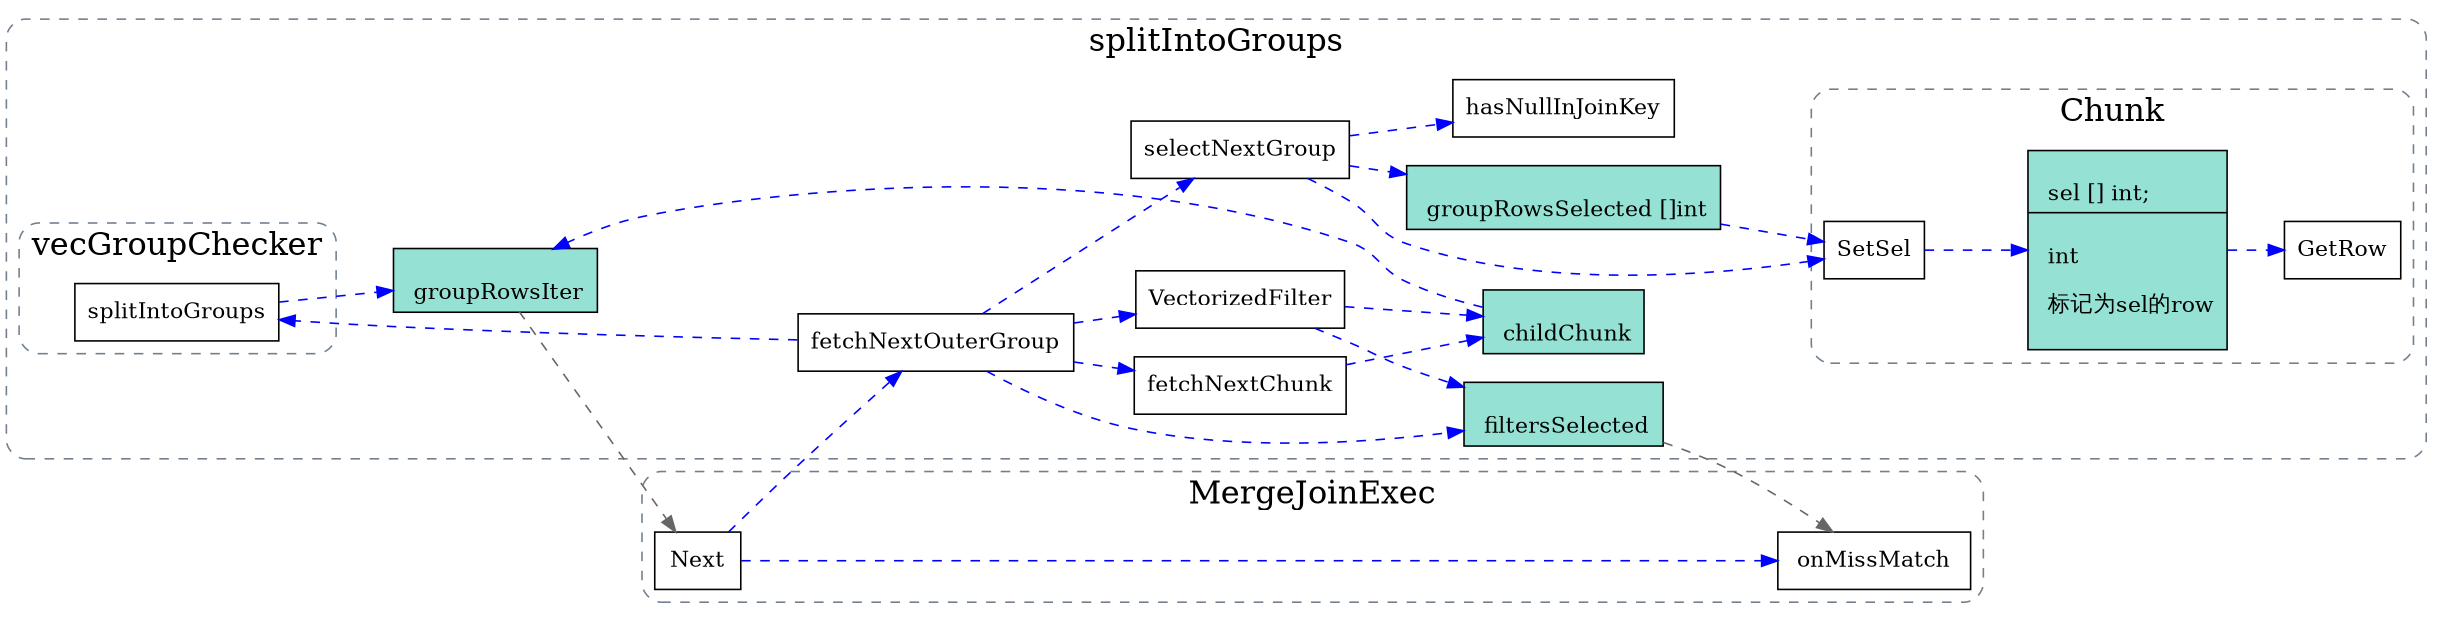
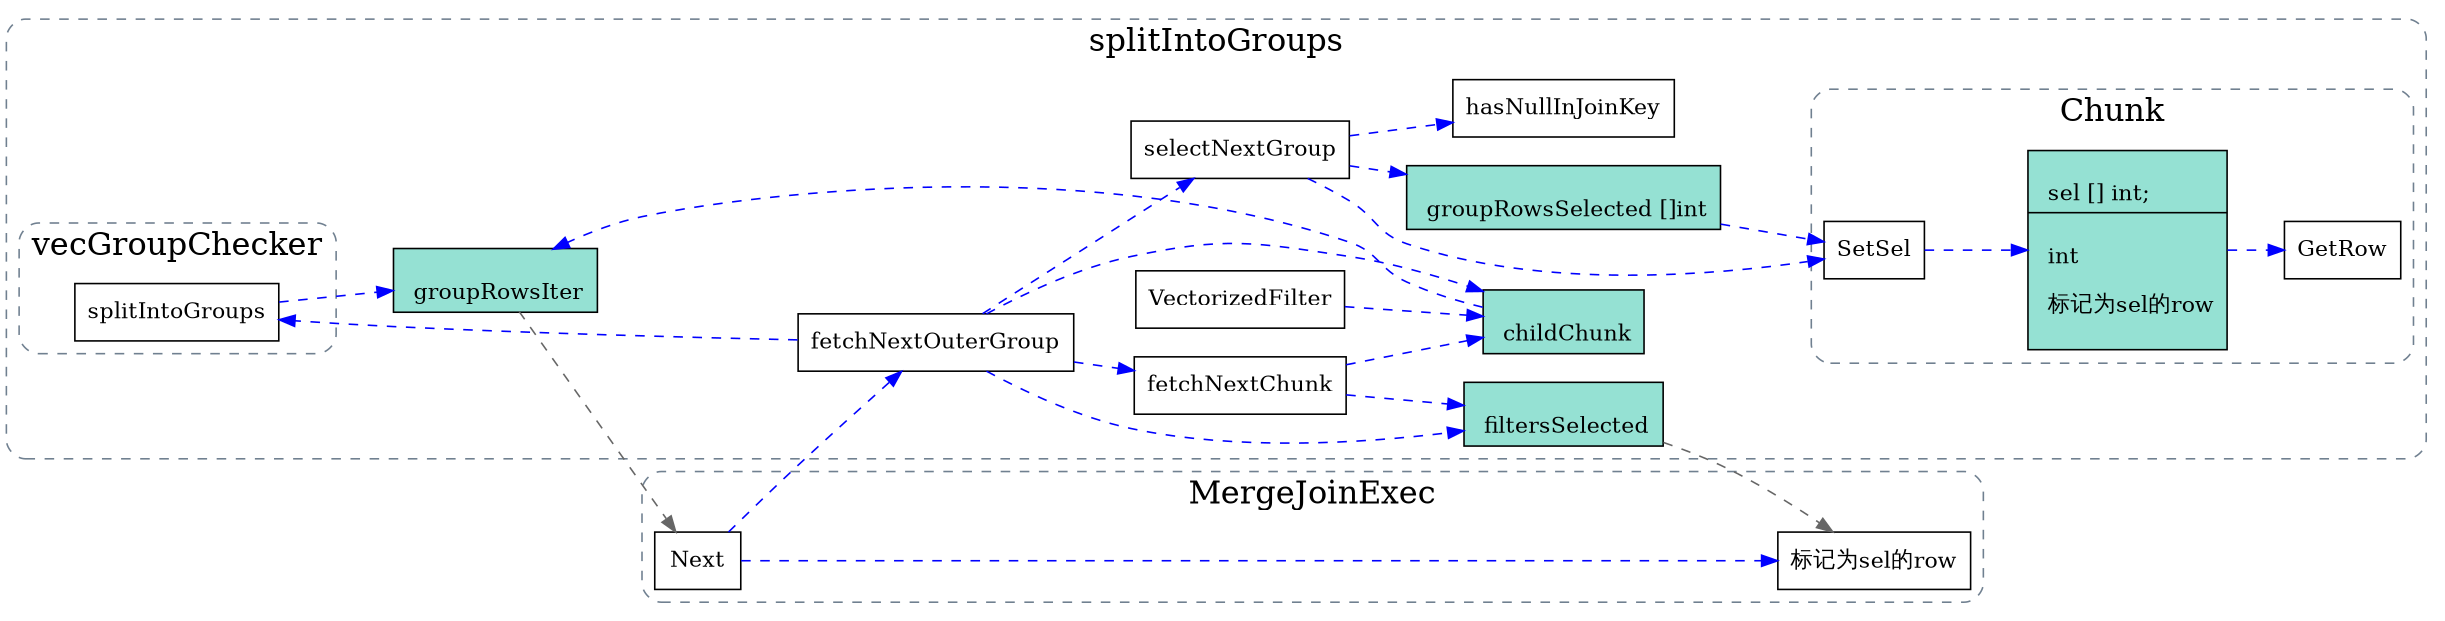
(1097, 320) -> (1223, 244)
(1365, 349) -> (1397, 399)
(1874, 561) -> (1874, 561)
